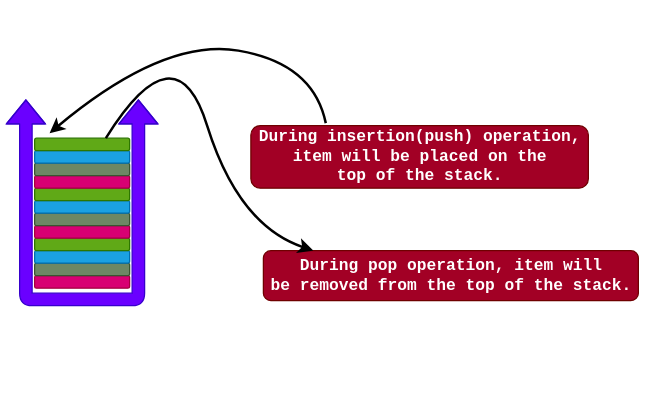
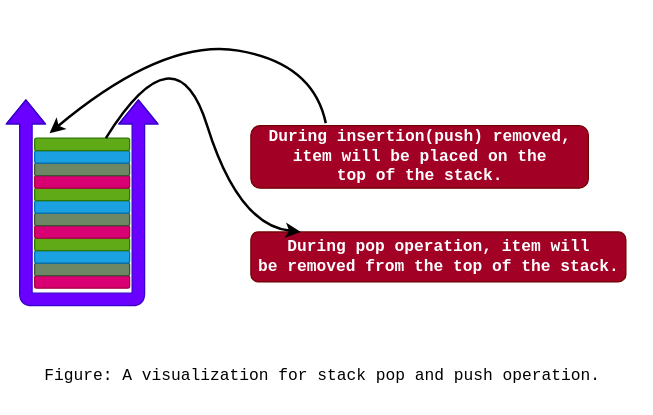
(420, 157) -> (420, 157)
(451, 276) -> (438, 257)
none -> (322, 376)
